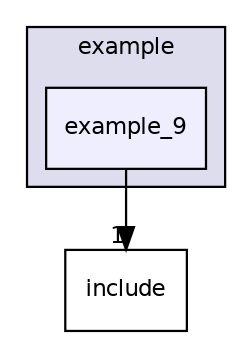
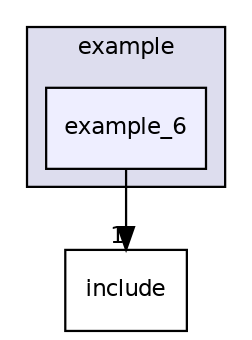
(126, 128) -> (126, 128)
